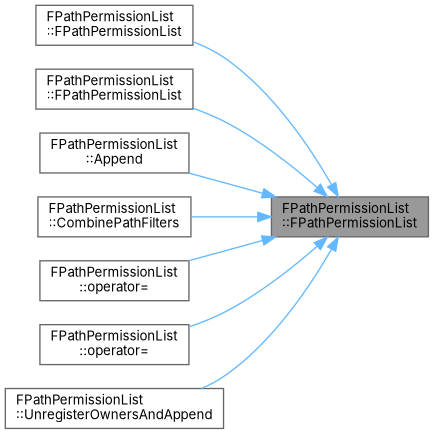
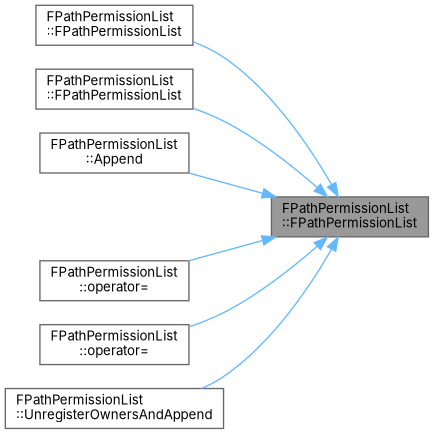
(114, 217) -> none
